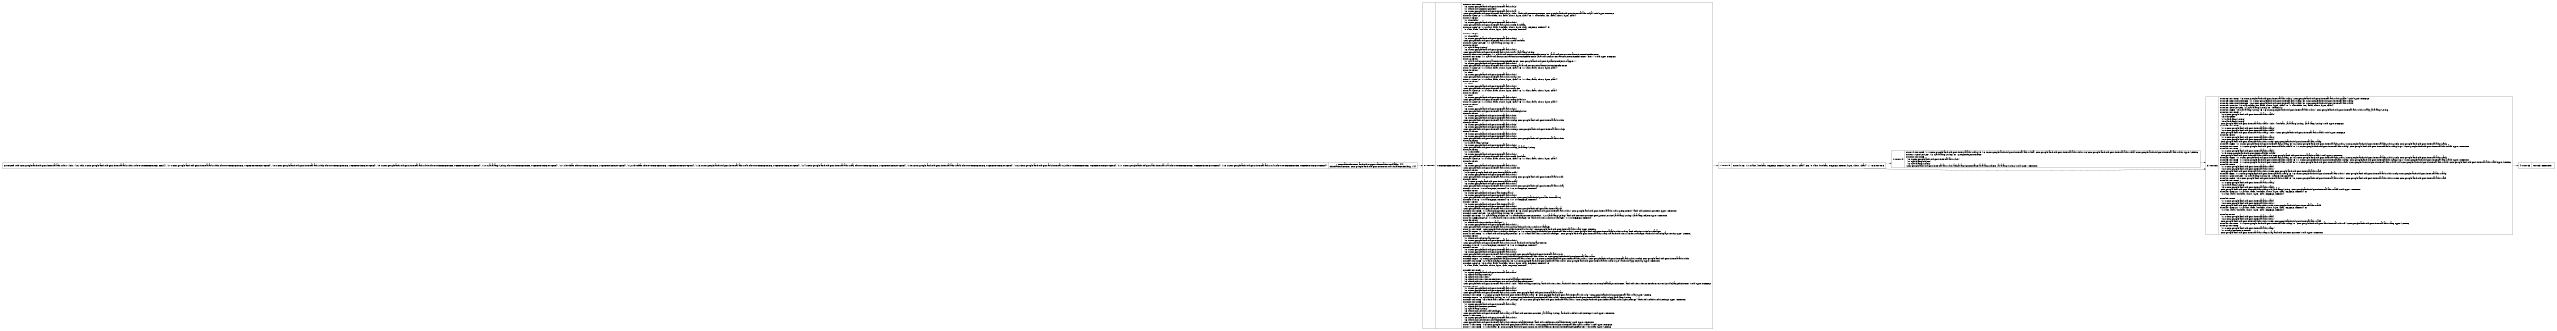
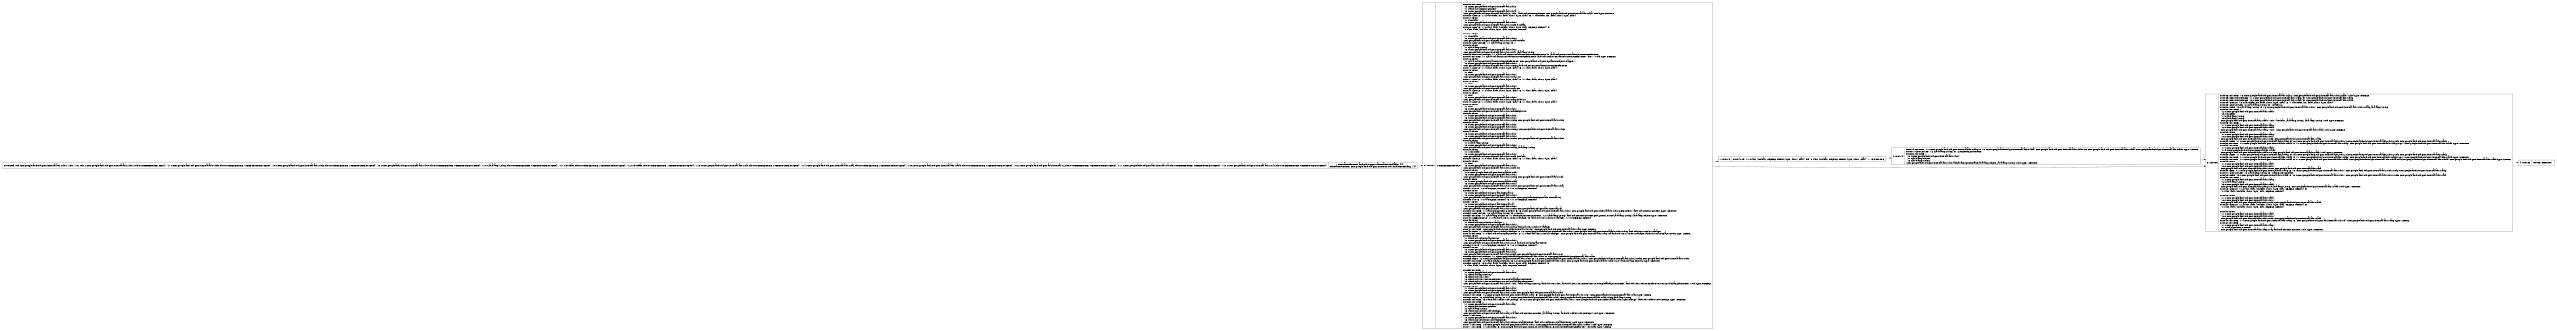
(2034, 171) -> (1958, 167)
